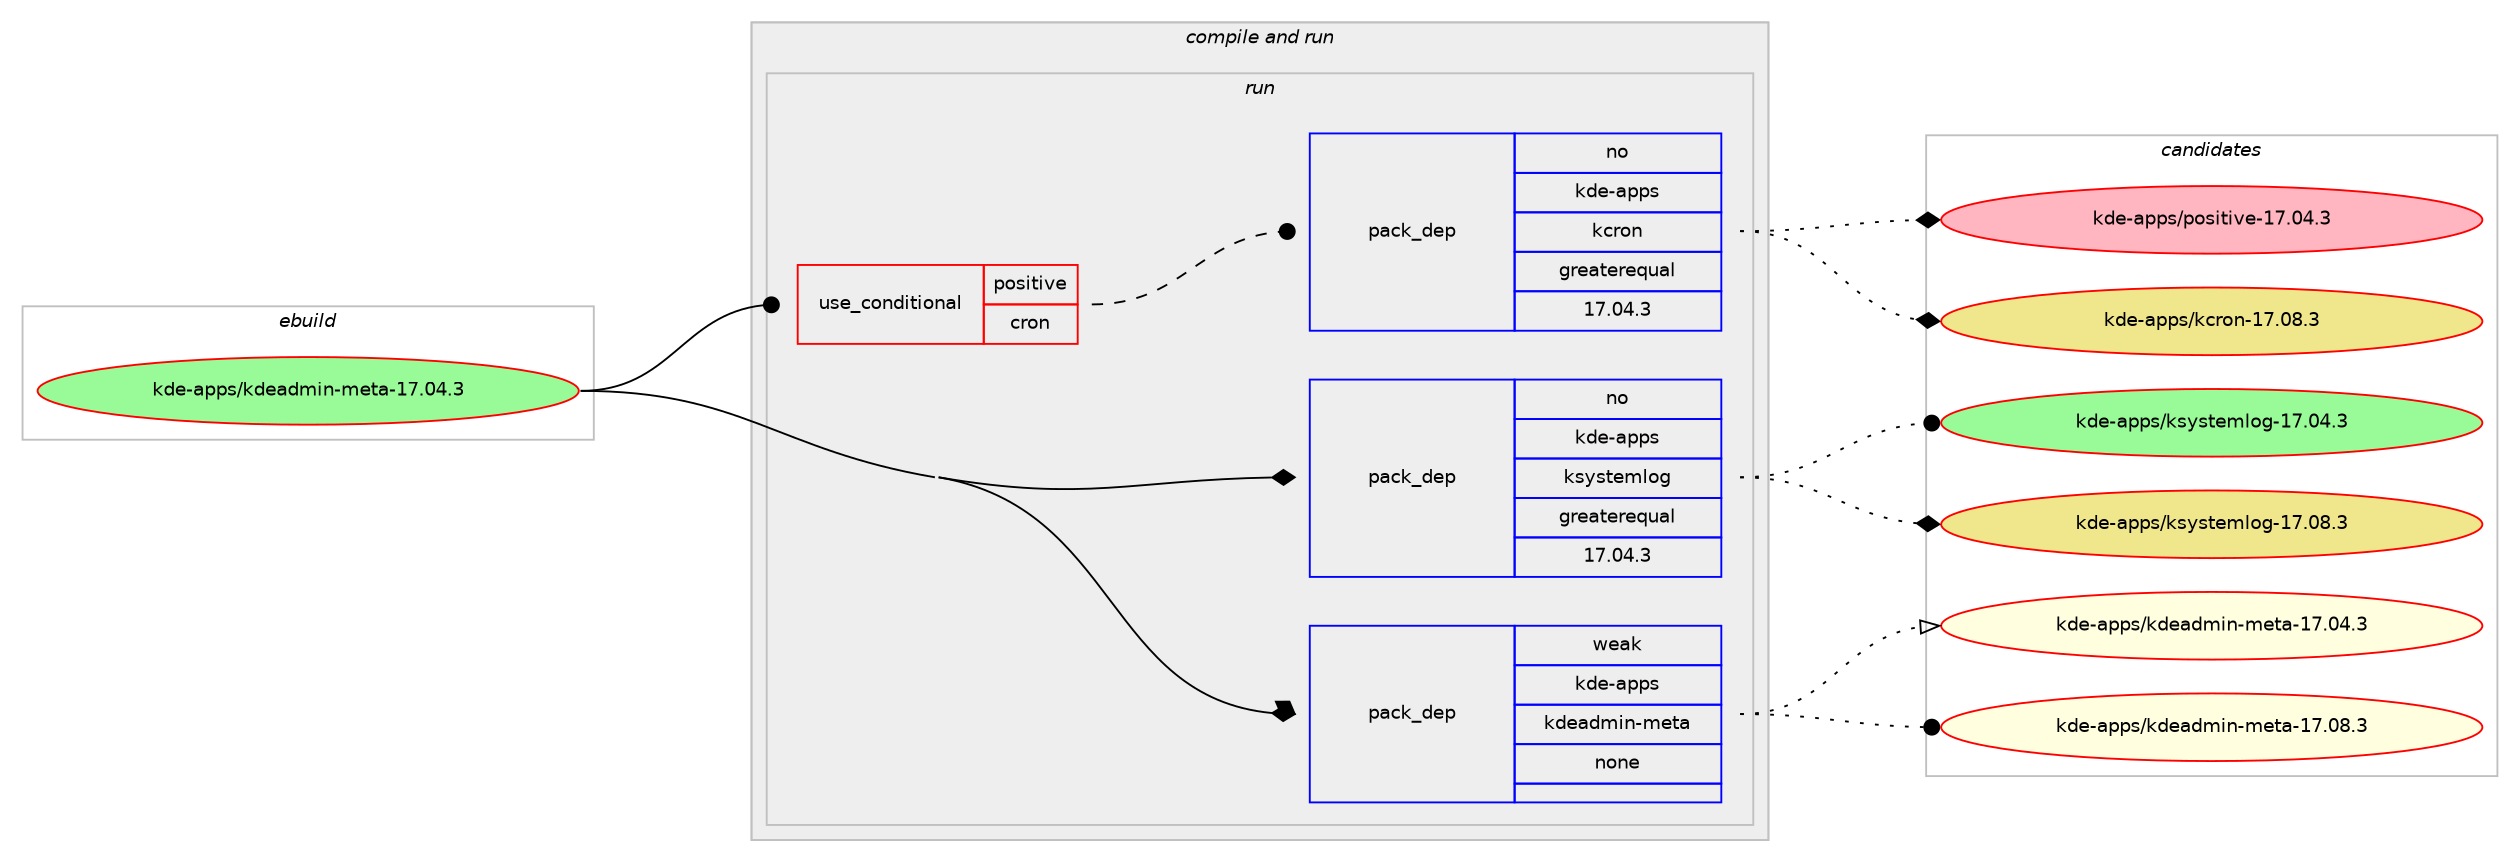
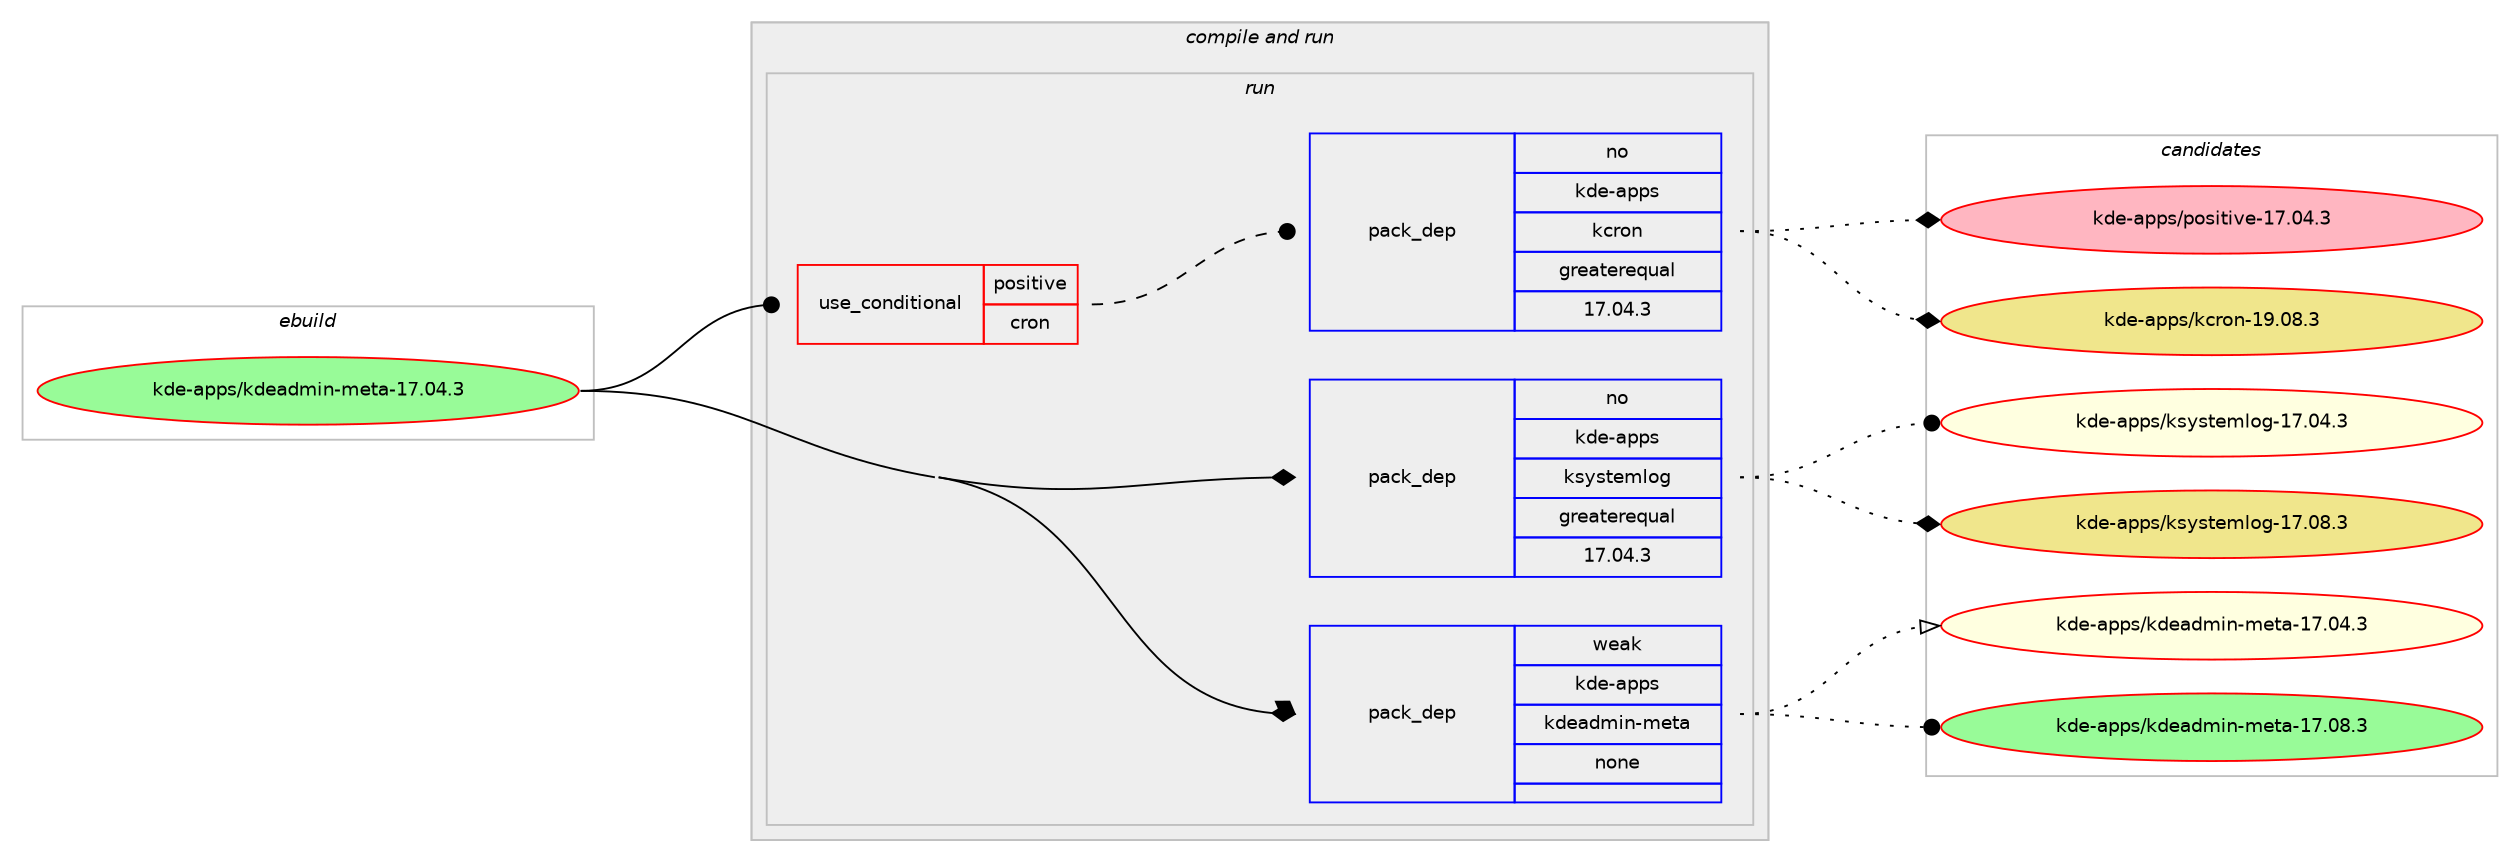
(2212, 321) -> (2212, 321)
(2212, 423) -> (2212, 423)
(2212, 727) -> (2212, 727)
